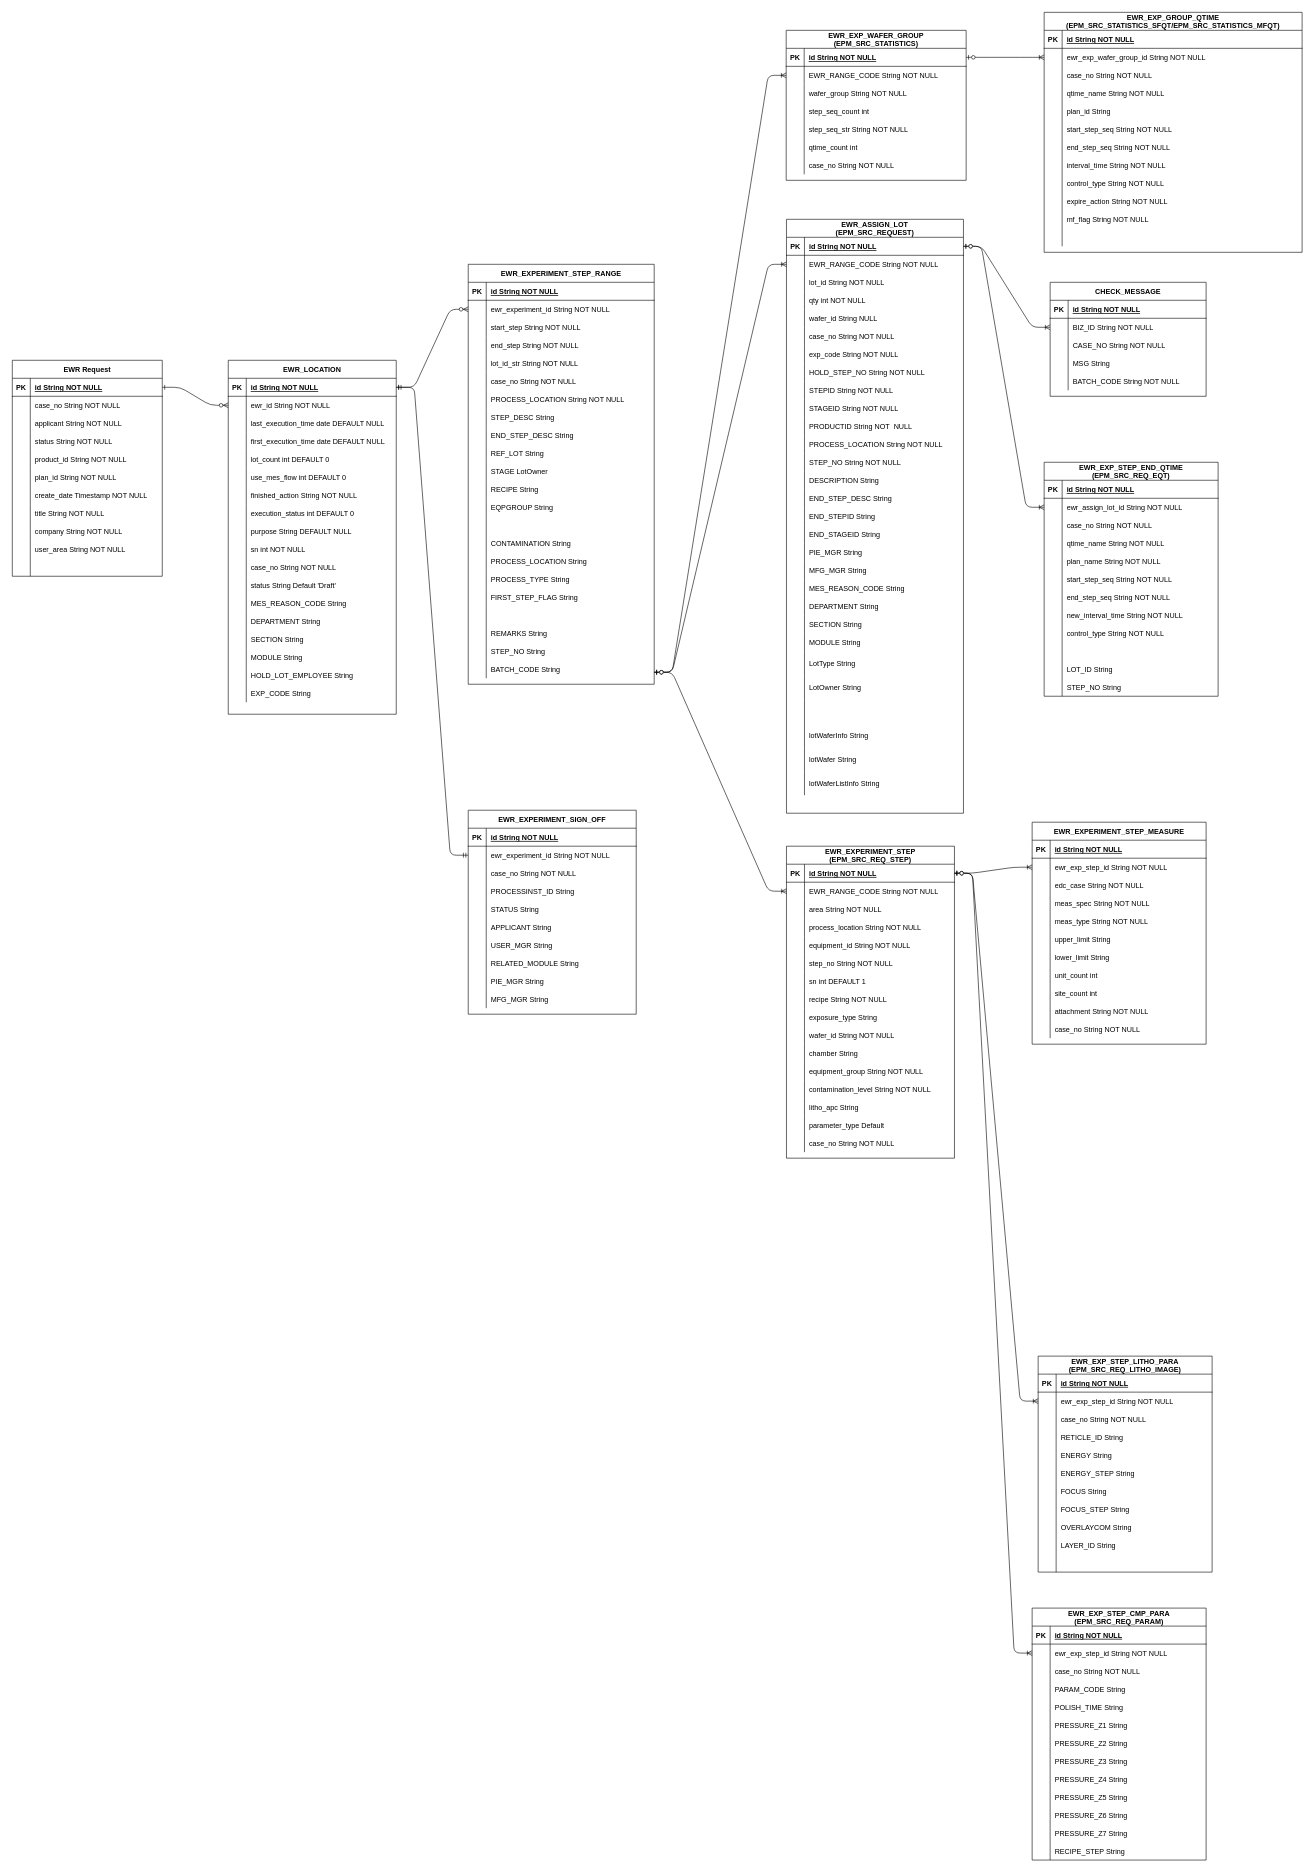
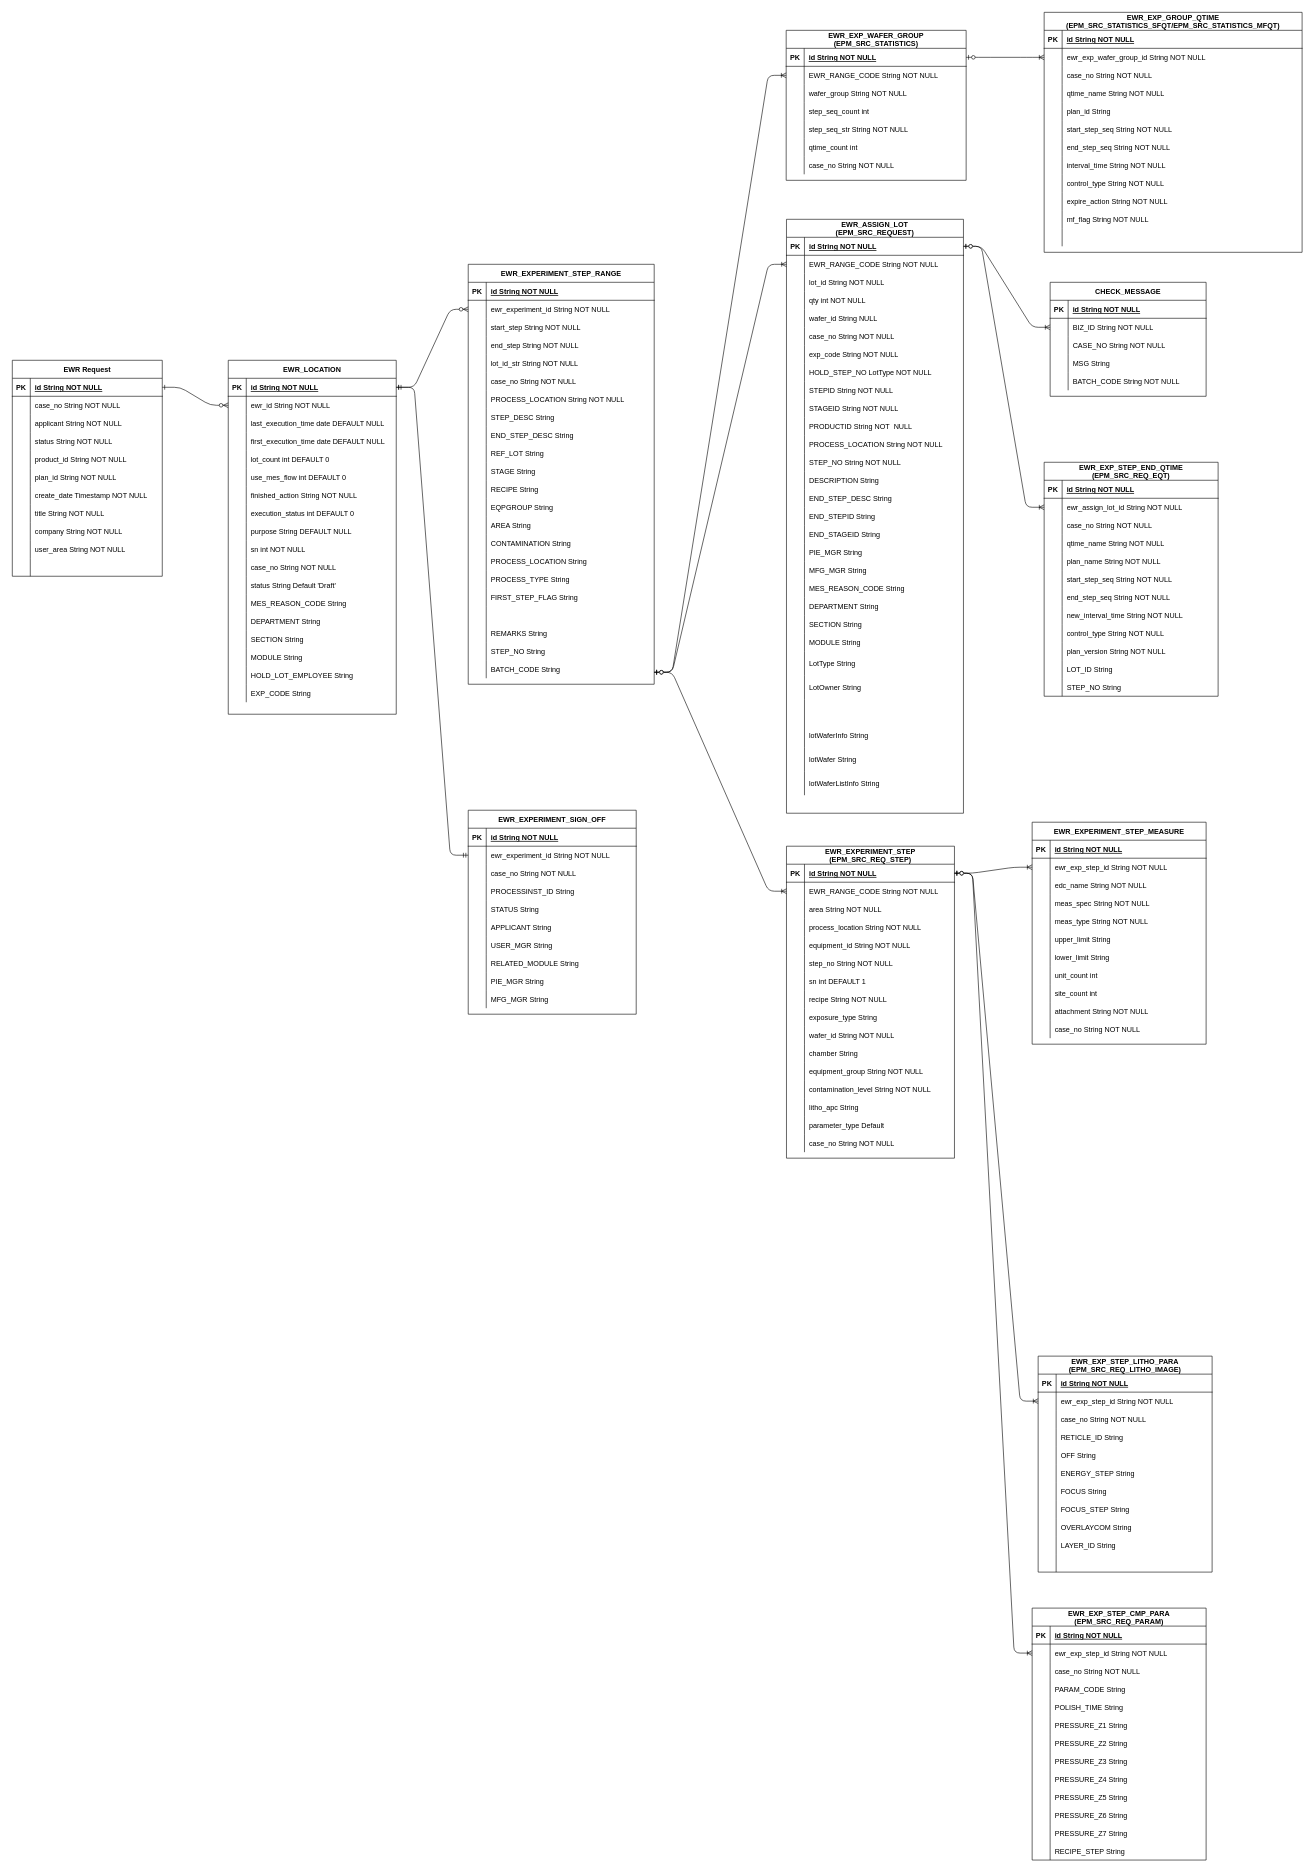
(862, 373) -> (865, 373)
(518, 472) -> (513, 472)
none -> (570, 525)
none -> (1140, 651)
(1099, 886) -> (1099, 886)
(1086, 1456) -> (1080, 1456)
